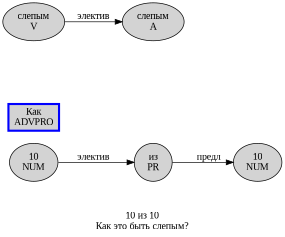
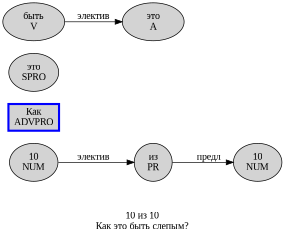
(34, 22) -> (34, 22)
(153, 22) -> (153, 22)
none -> (34, 72)
